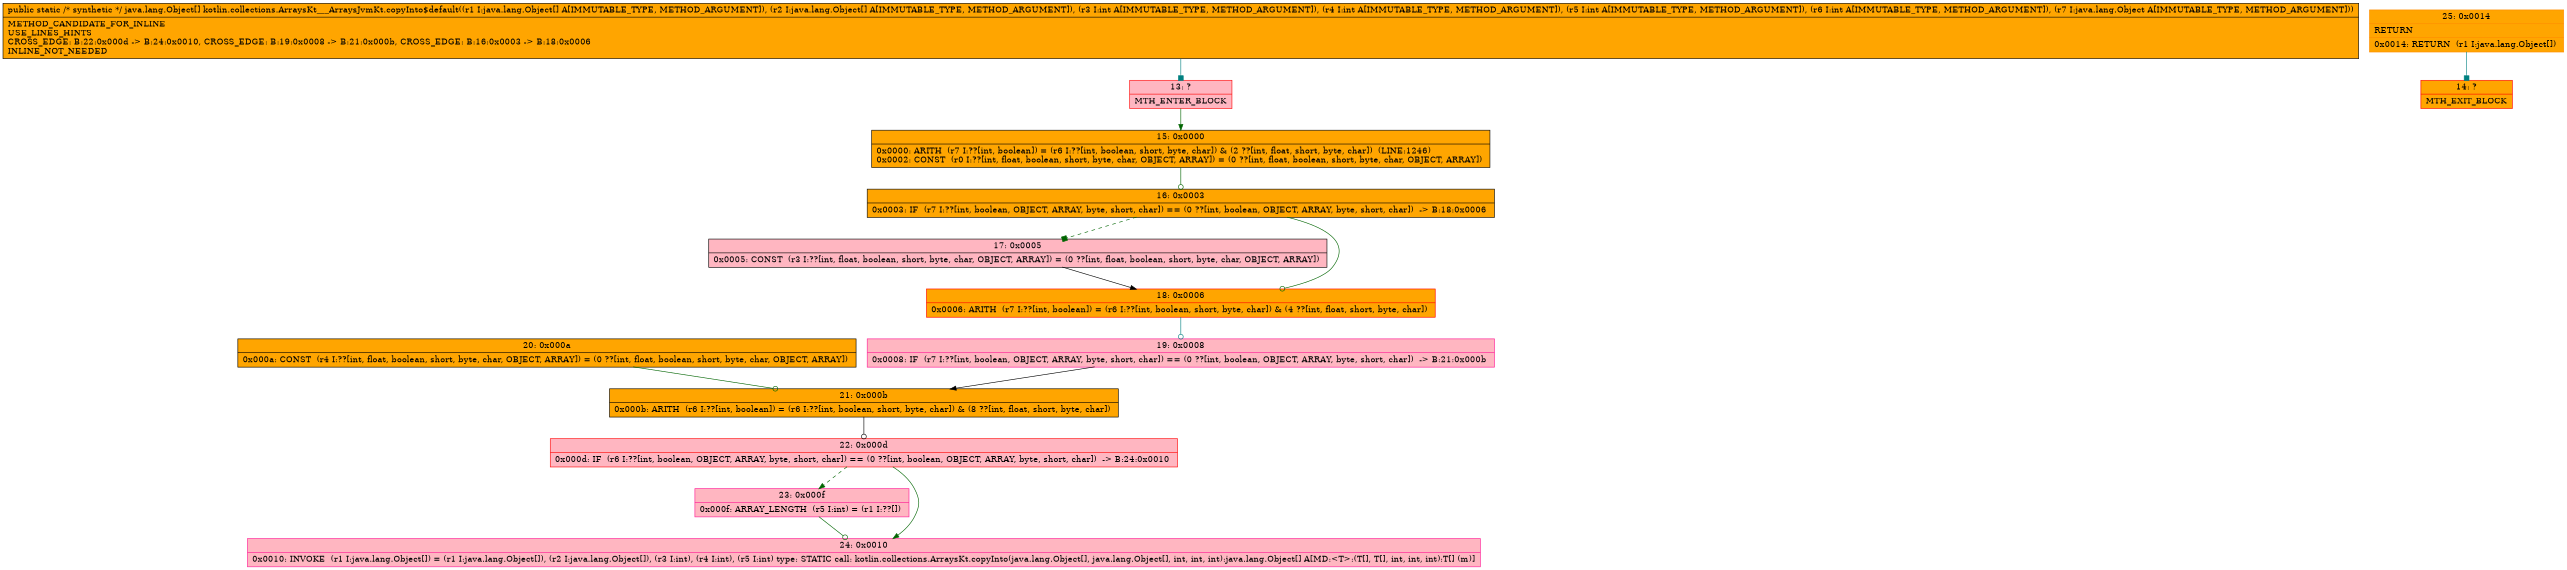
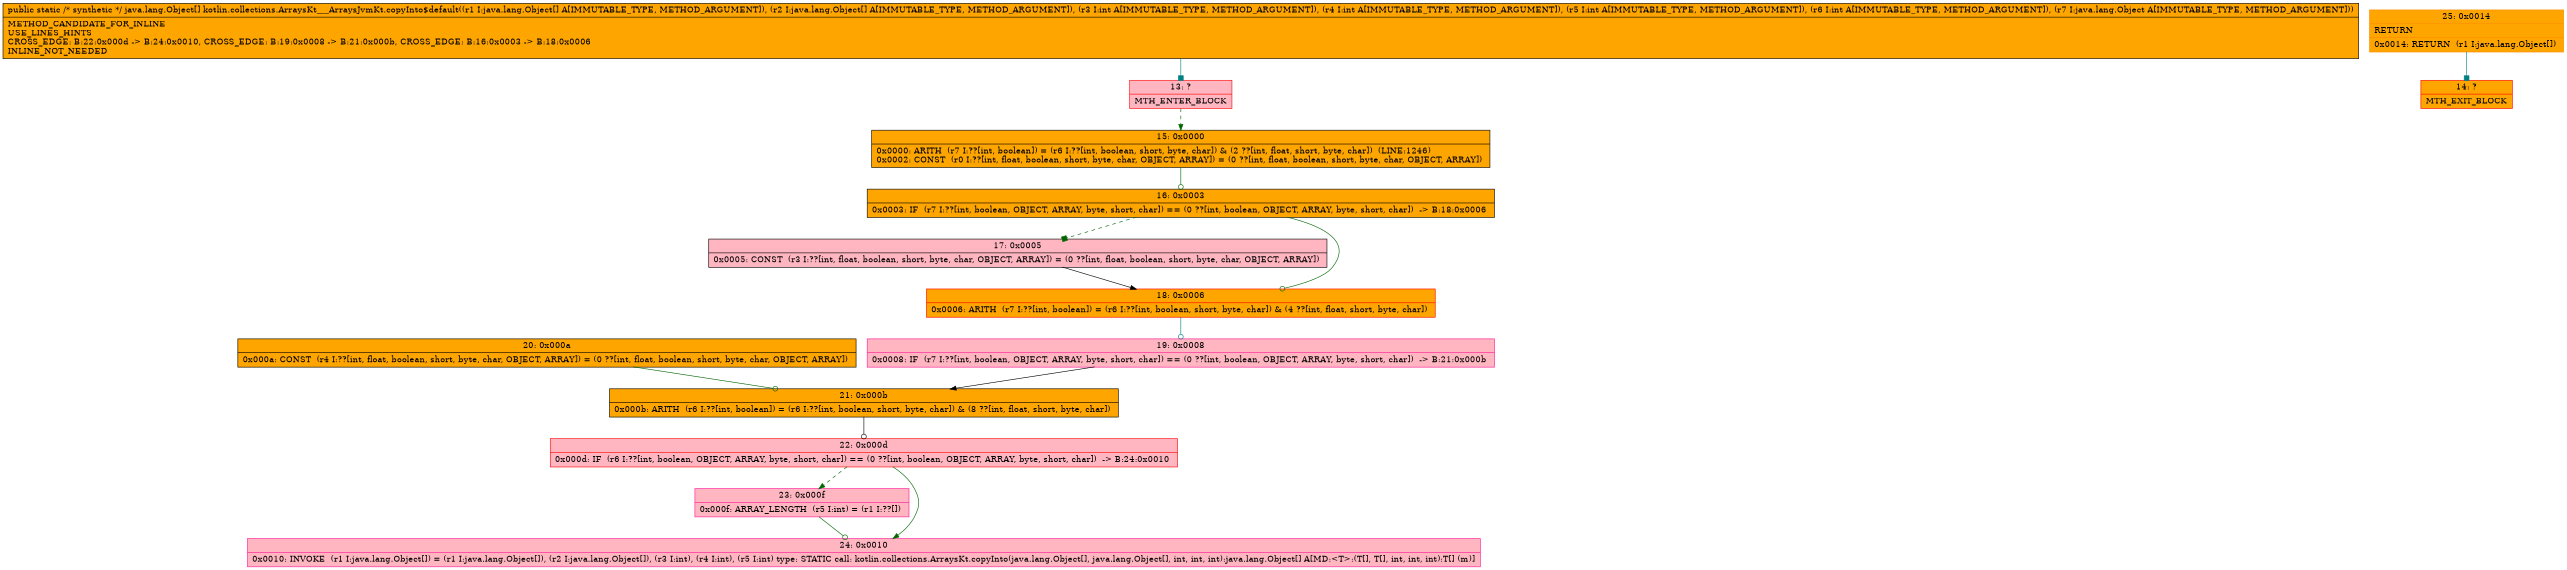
(1181, 116) -> (1181, 116)
